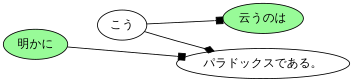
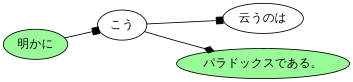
(263, 18) -> (263, 18)
(122, 52) -> (78, 35)
(263, 64) -> (263, 64)
